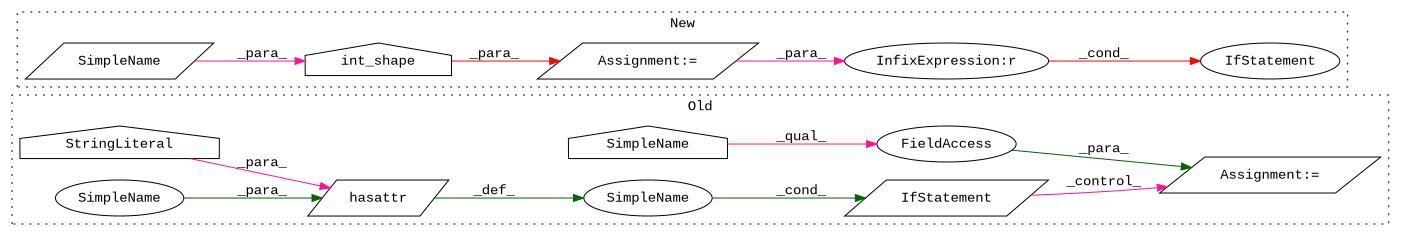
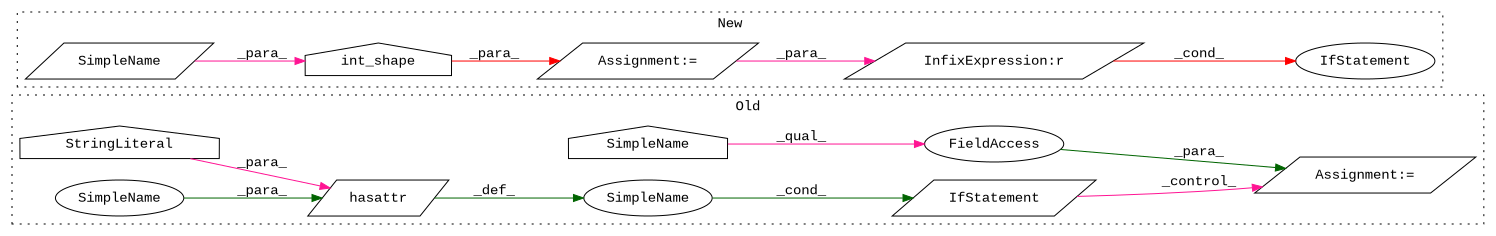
(947, 61) -> (994, 61)
